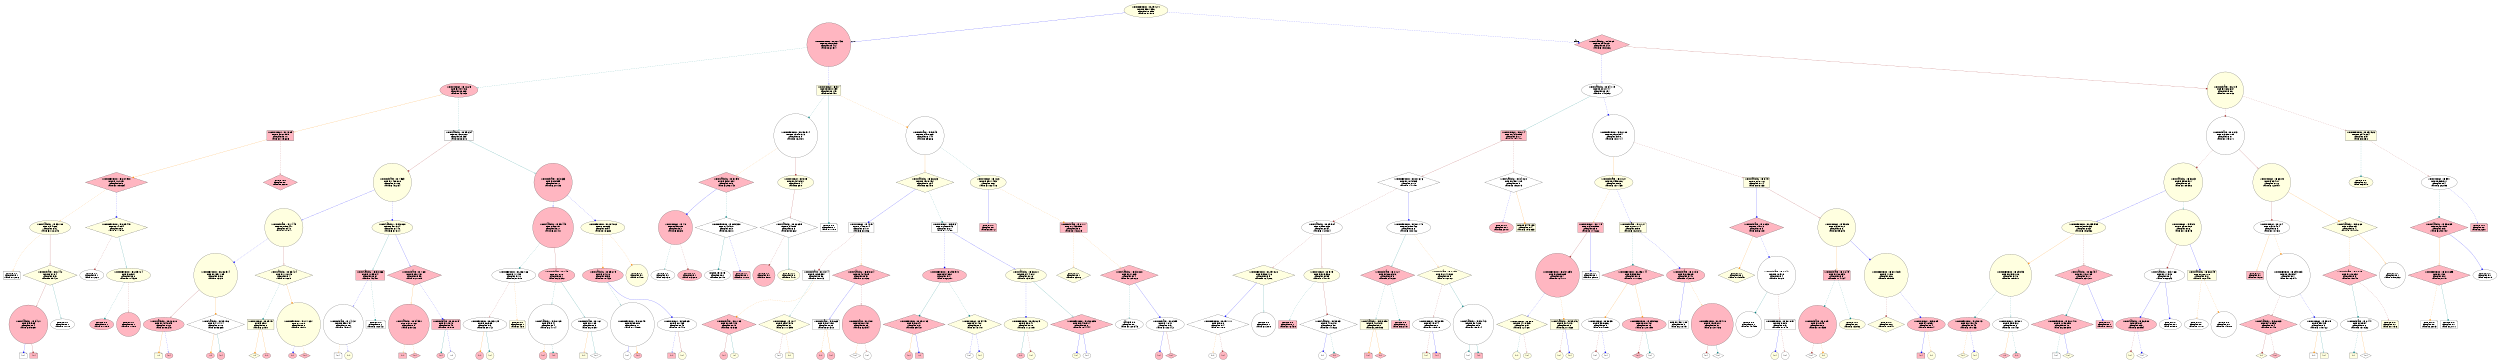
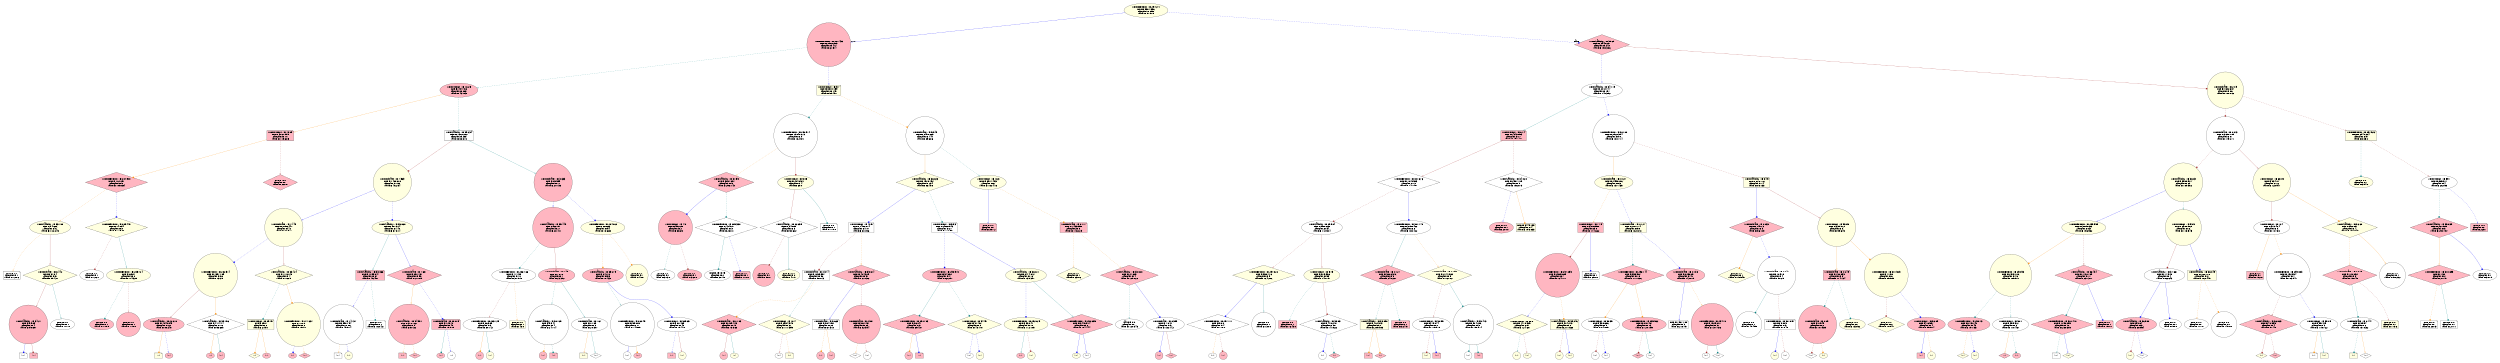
(829, 159) -> (817, 204)
(1860, 250) -> (1860, 250)
